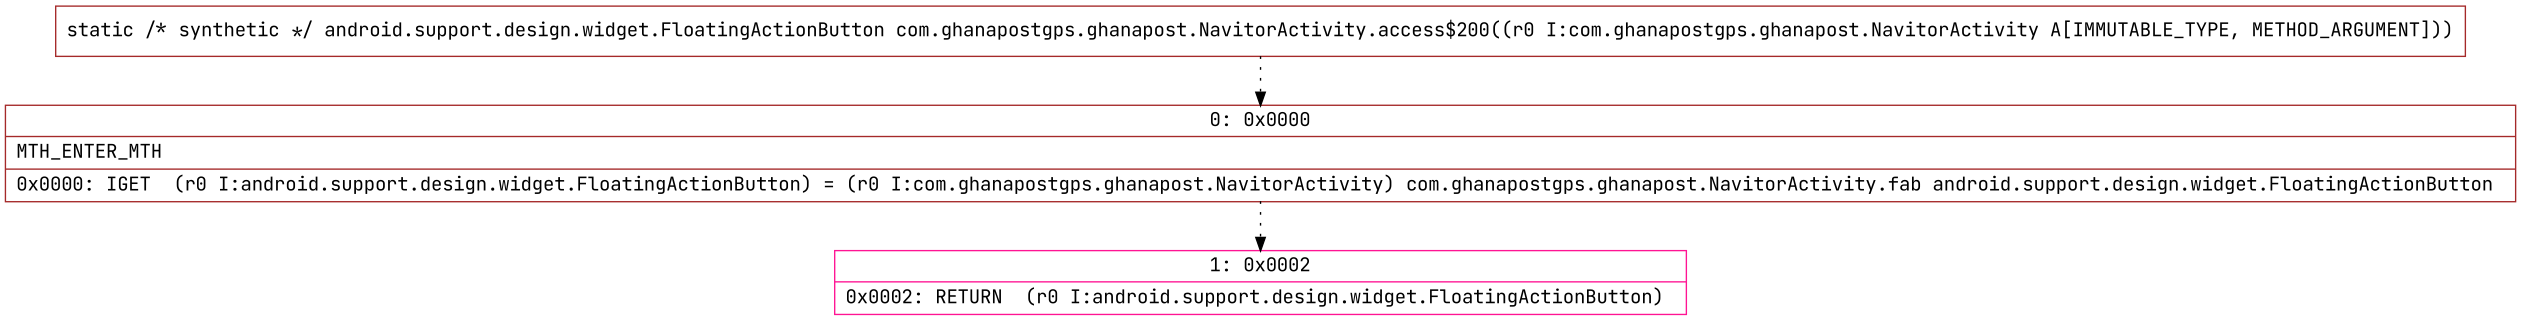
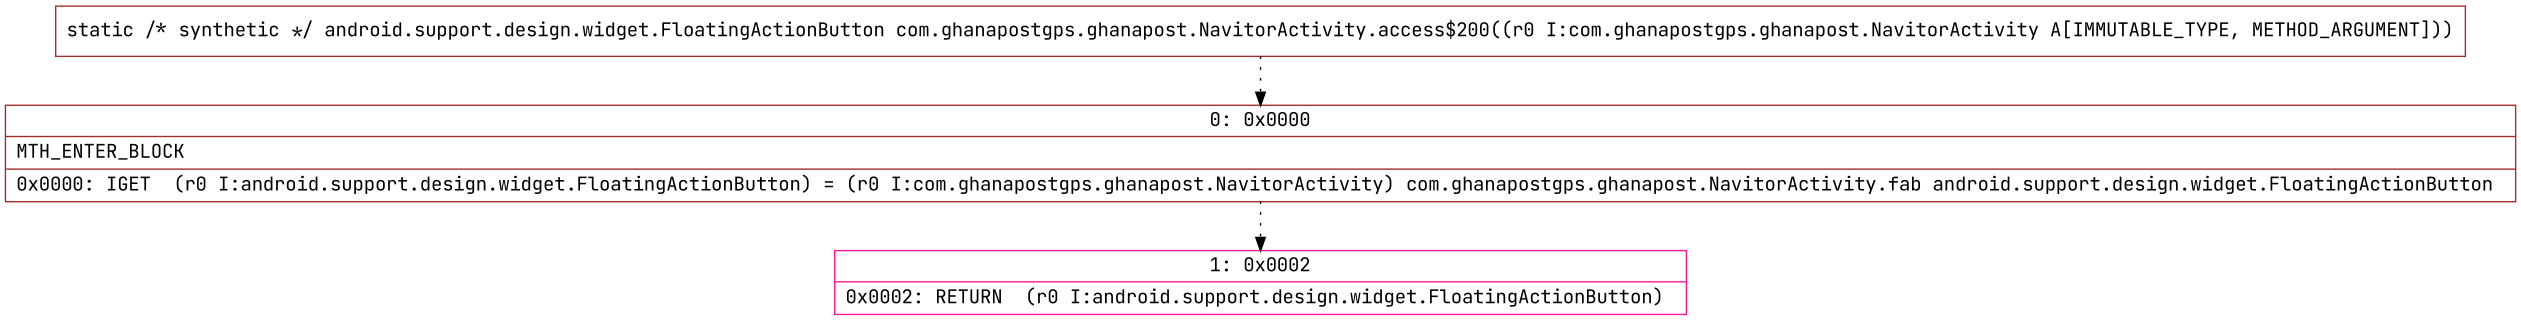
(90, 152) -> (101, 152)
